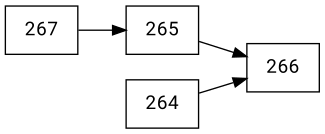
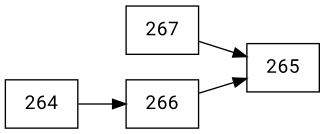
(217, 47) -> (216, 88)
